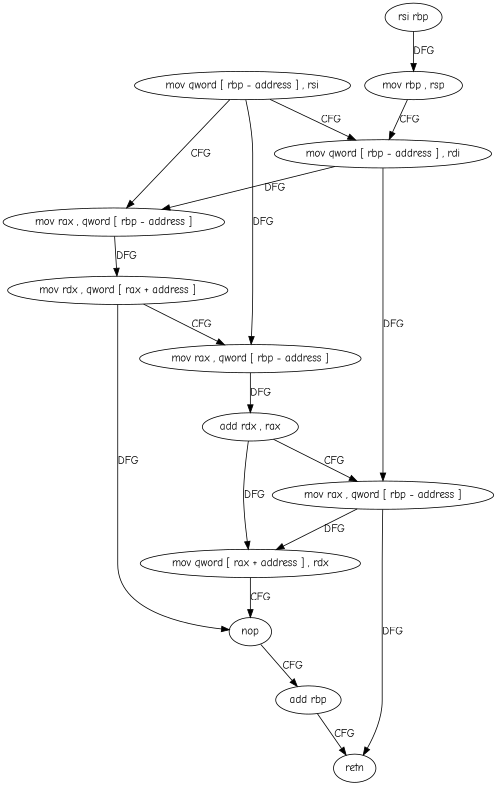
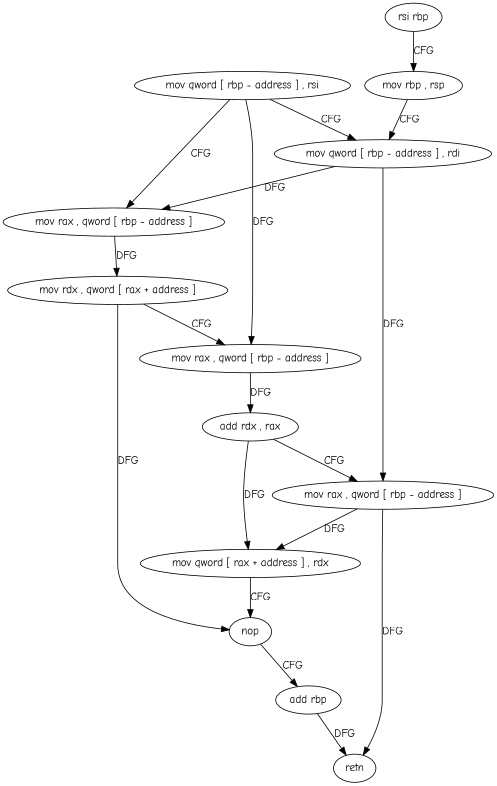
(424, 51) -> (424, 51)
(345, 734) -> (345, 734)
